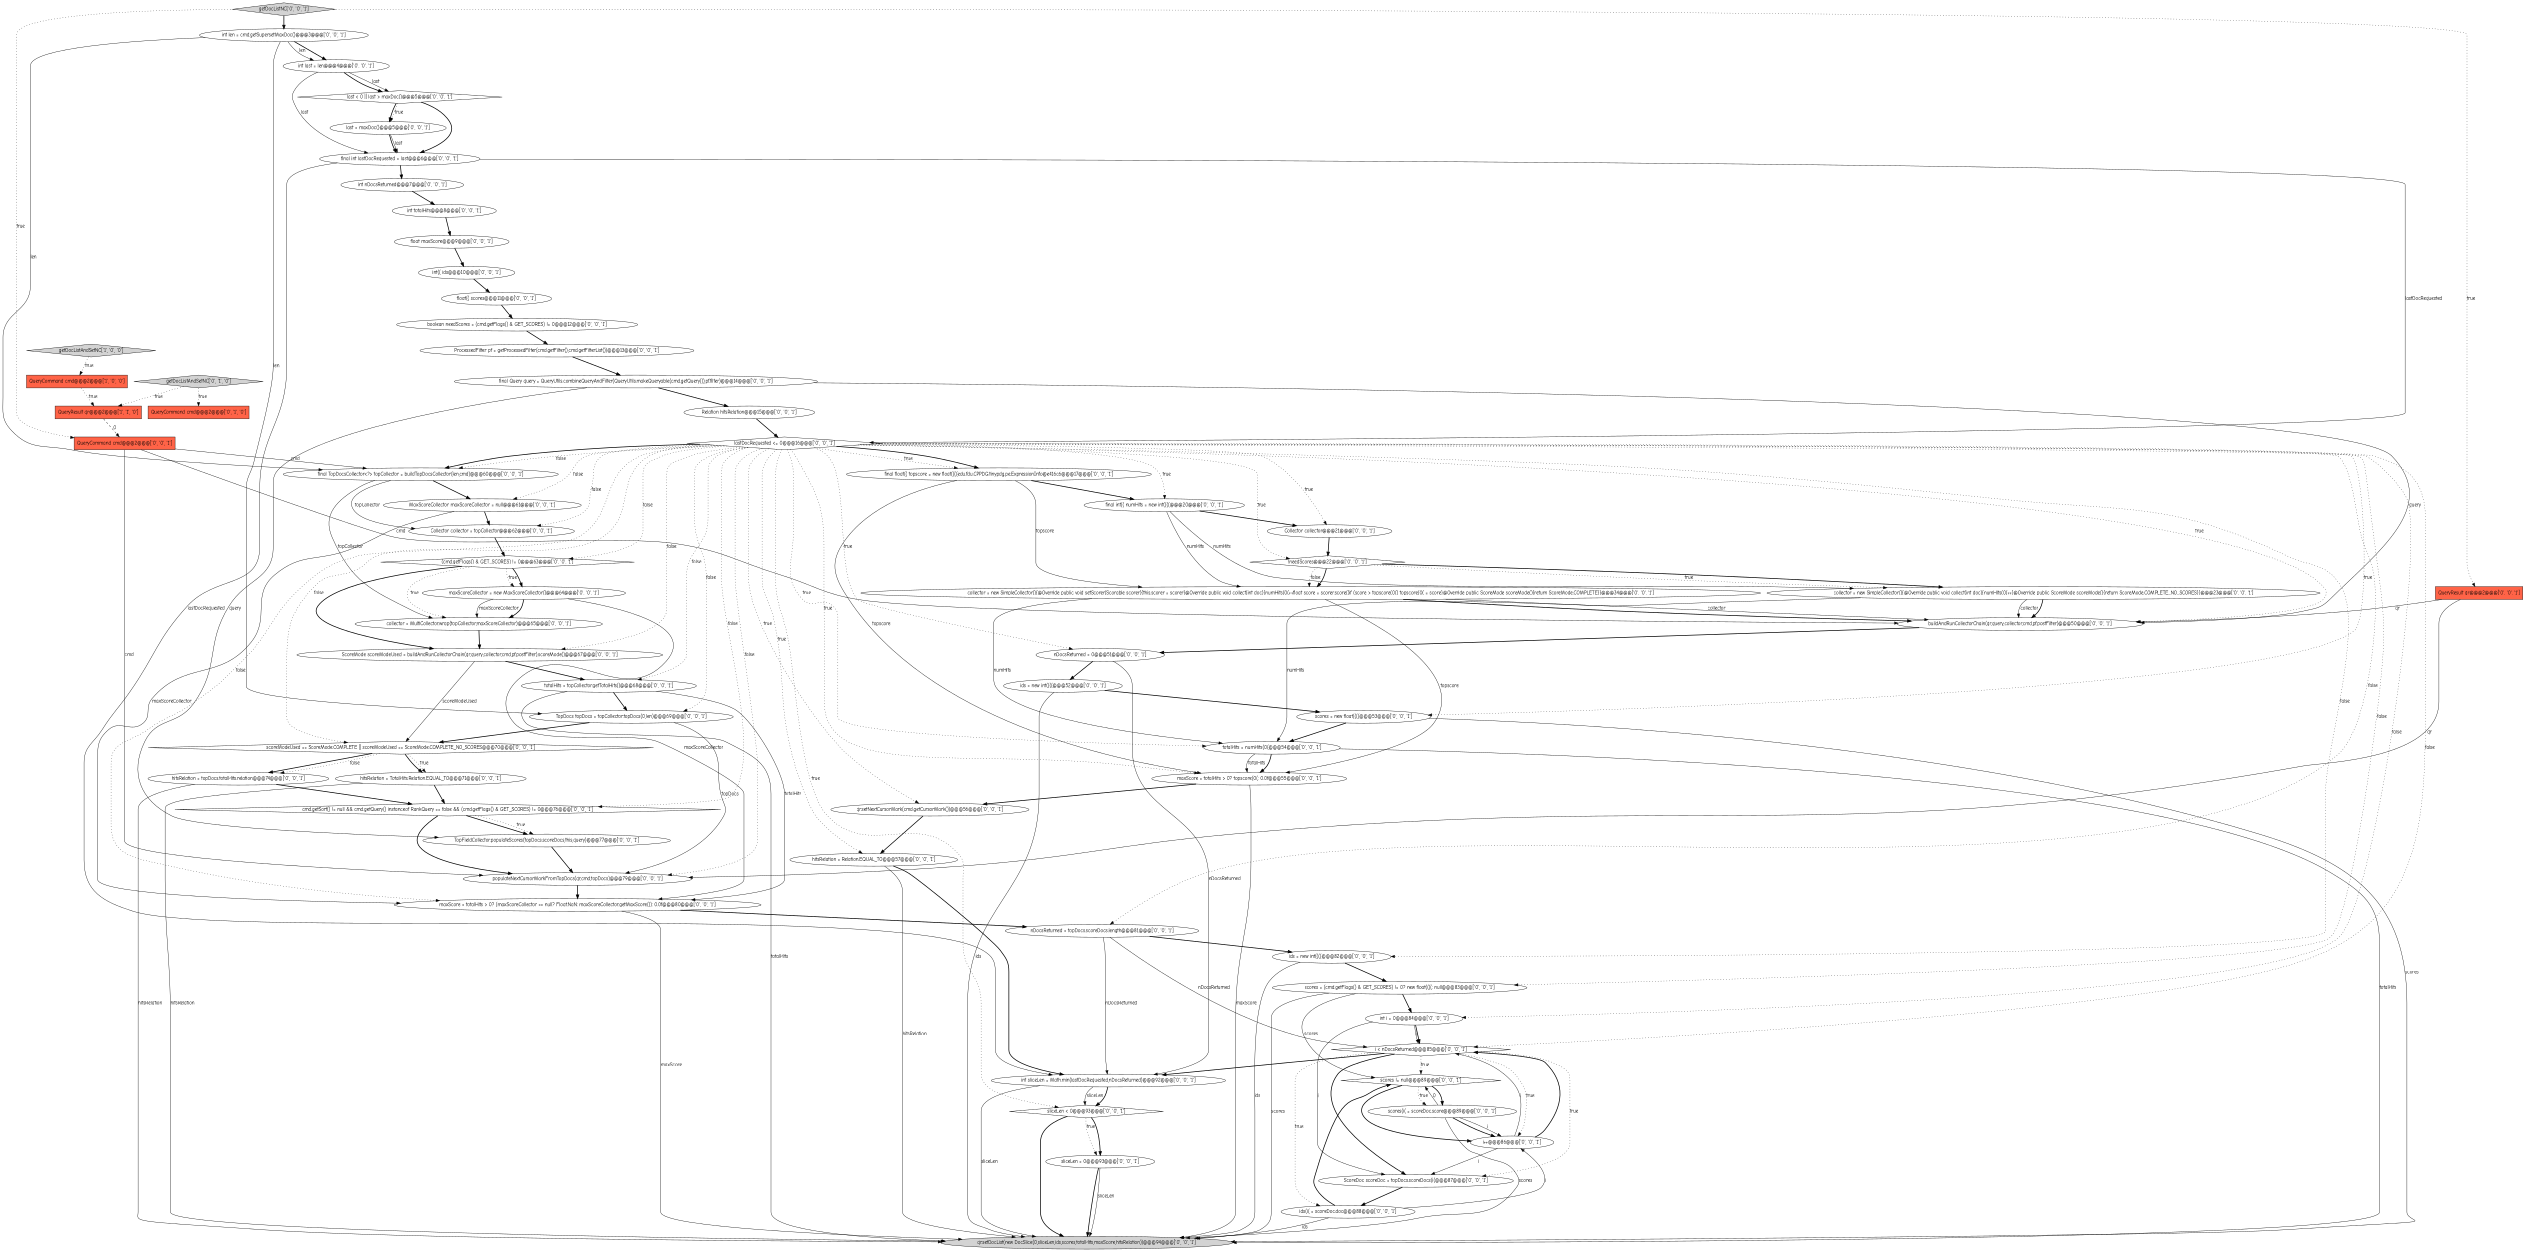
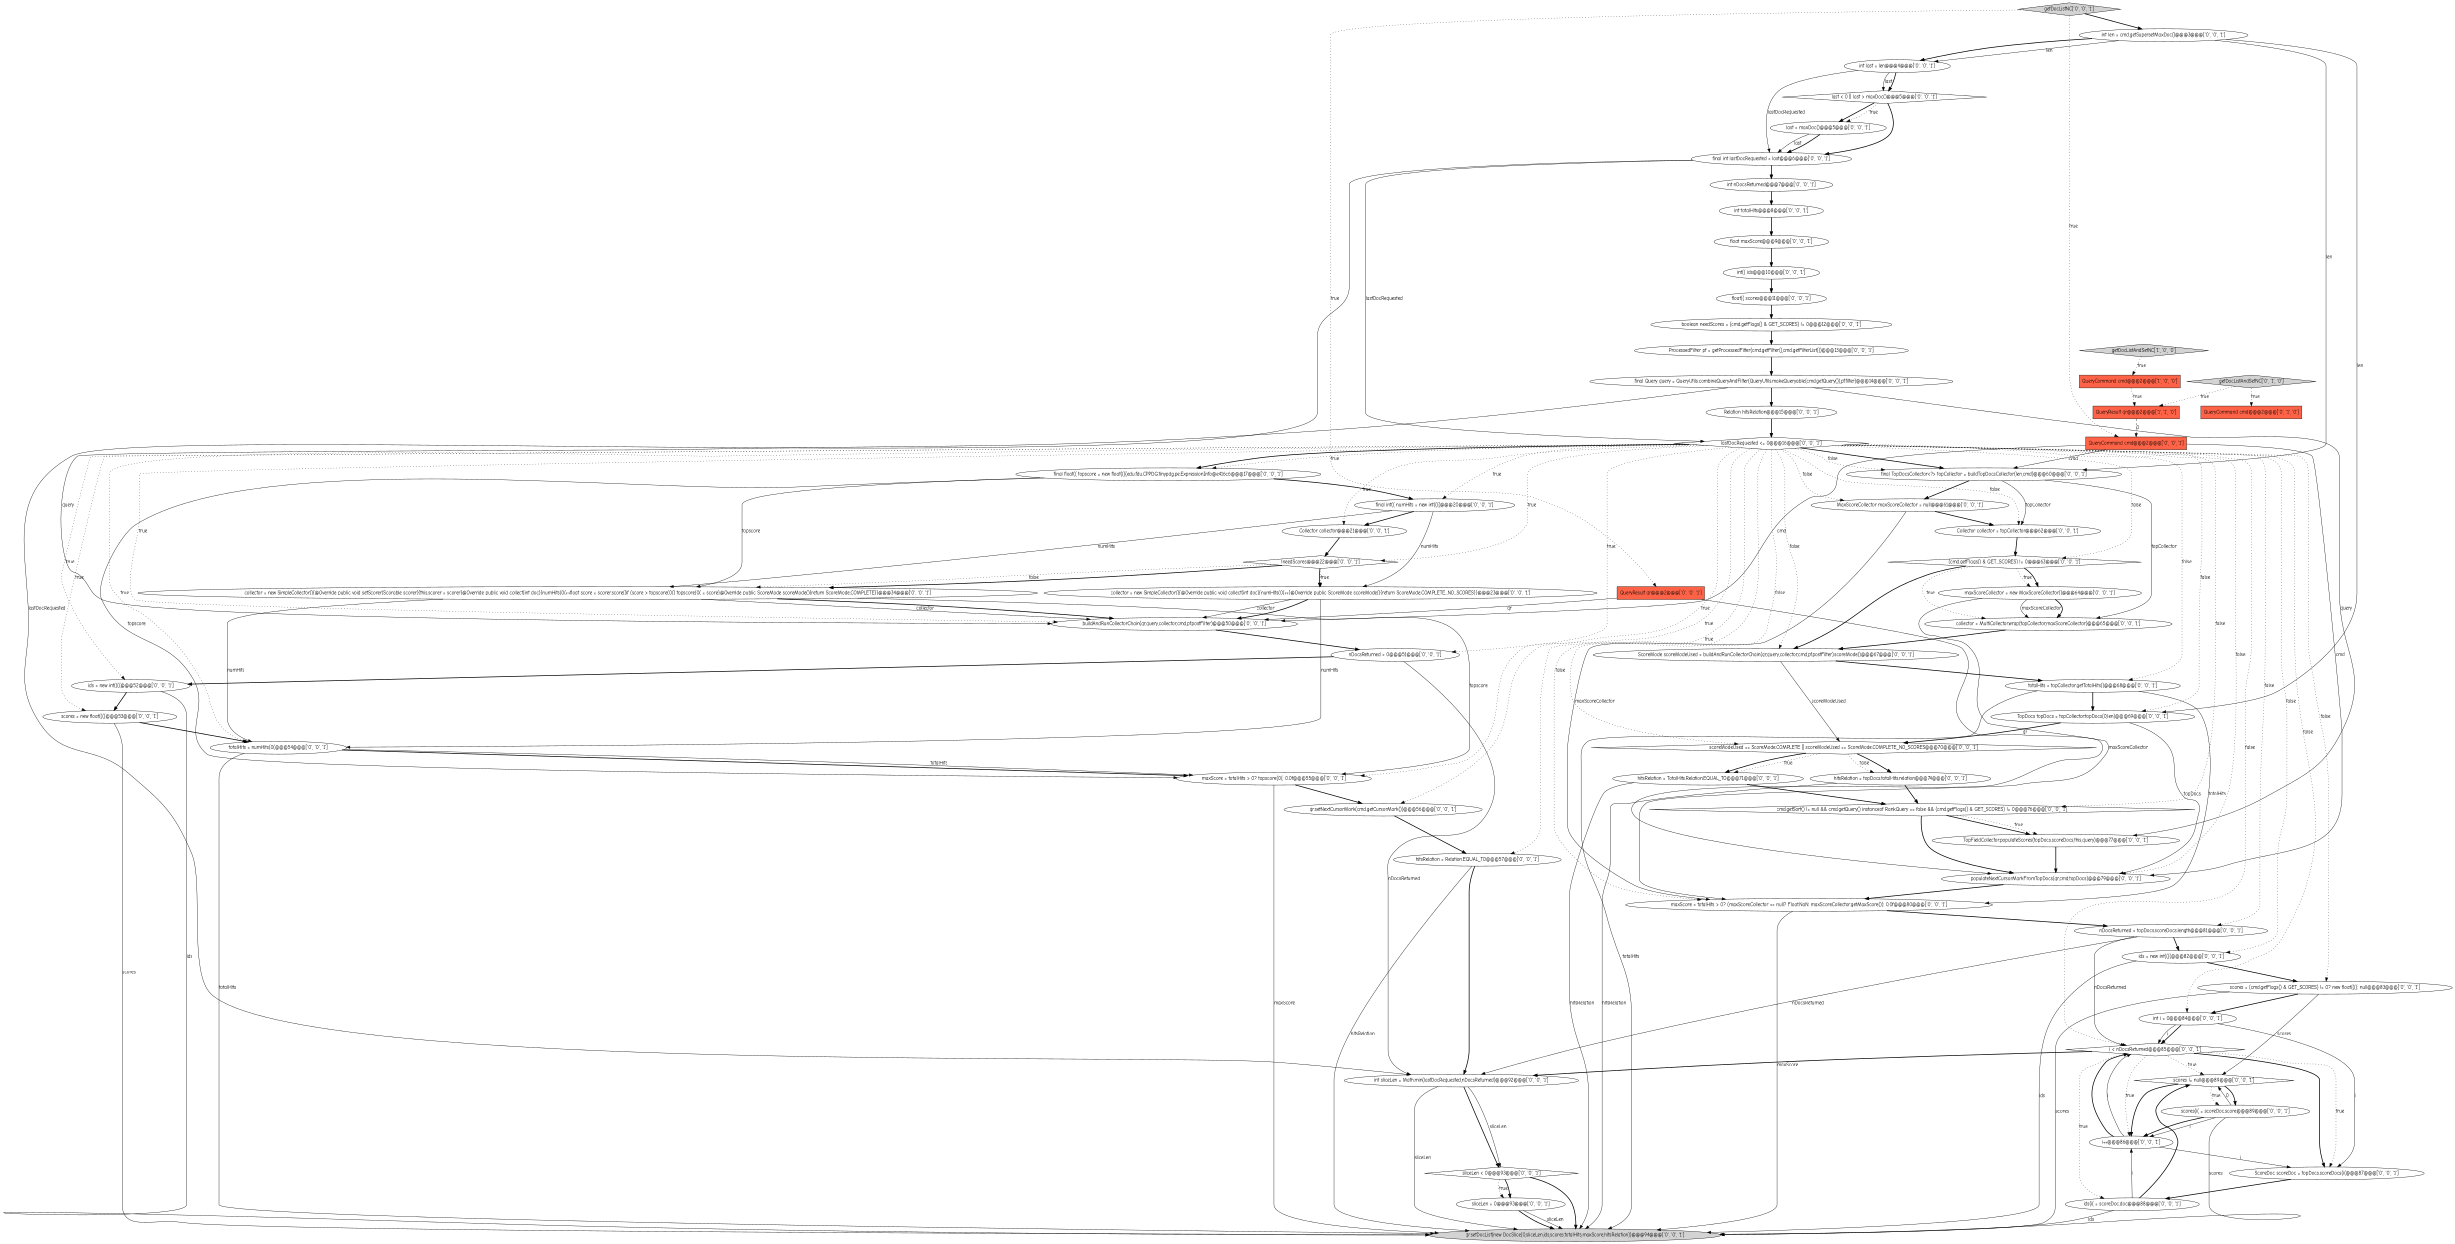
(305, 113) -> (1786, 113)
(861, 834) -> (768, 451)
